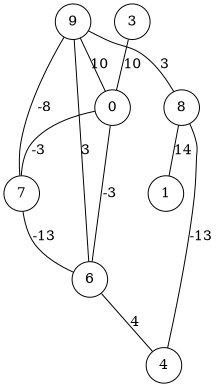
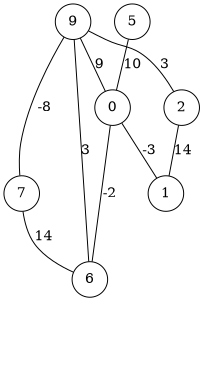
(132, 22) -> (132, 22)
(100, 65) -> (100, 65)
(182, 108) -> (182, 108)
(46, 130) -> (139, 151)
(110, 194) -> (110, 194)
(44, 237) -> (44, 237)
(164, 365) -> none
